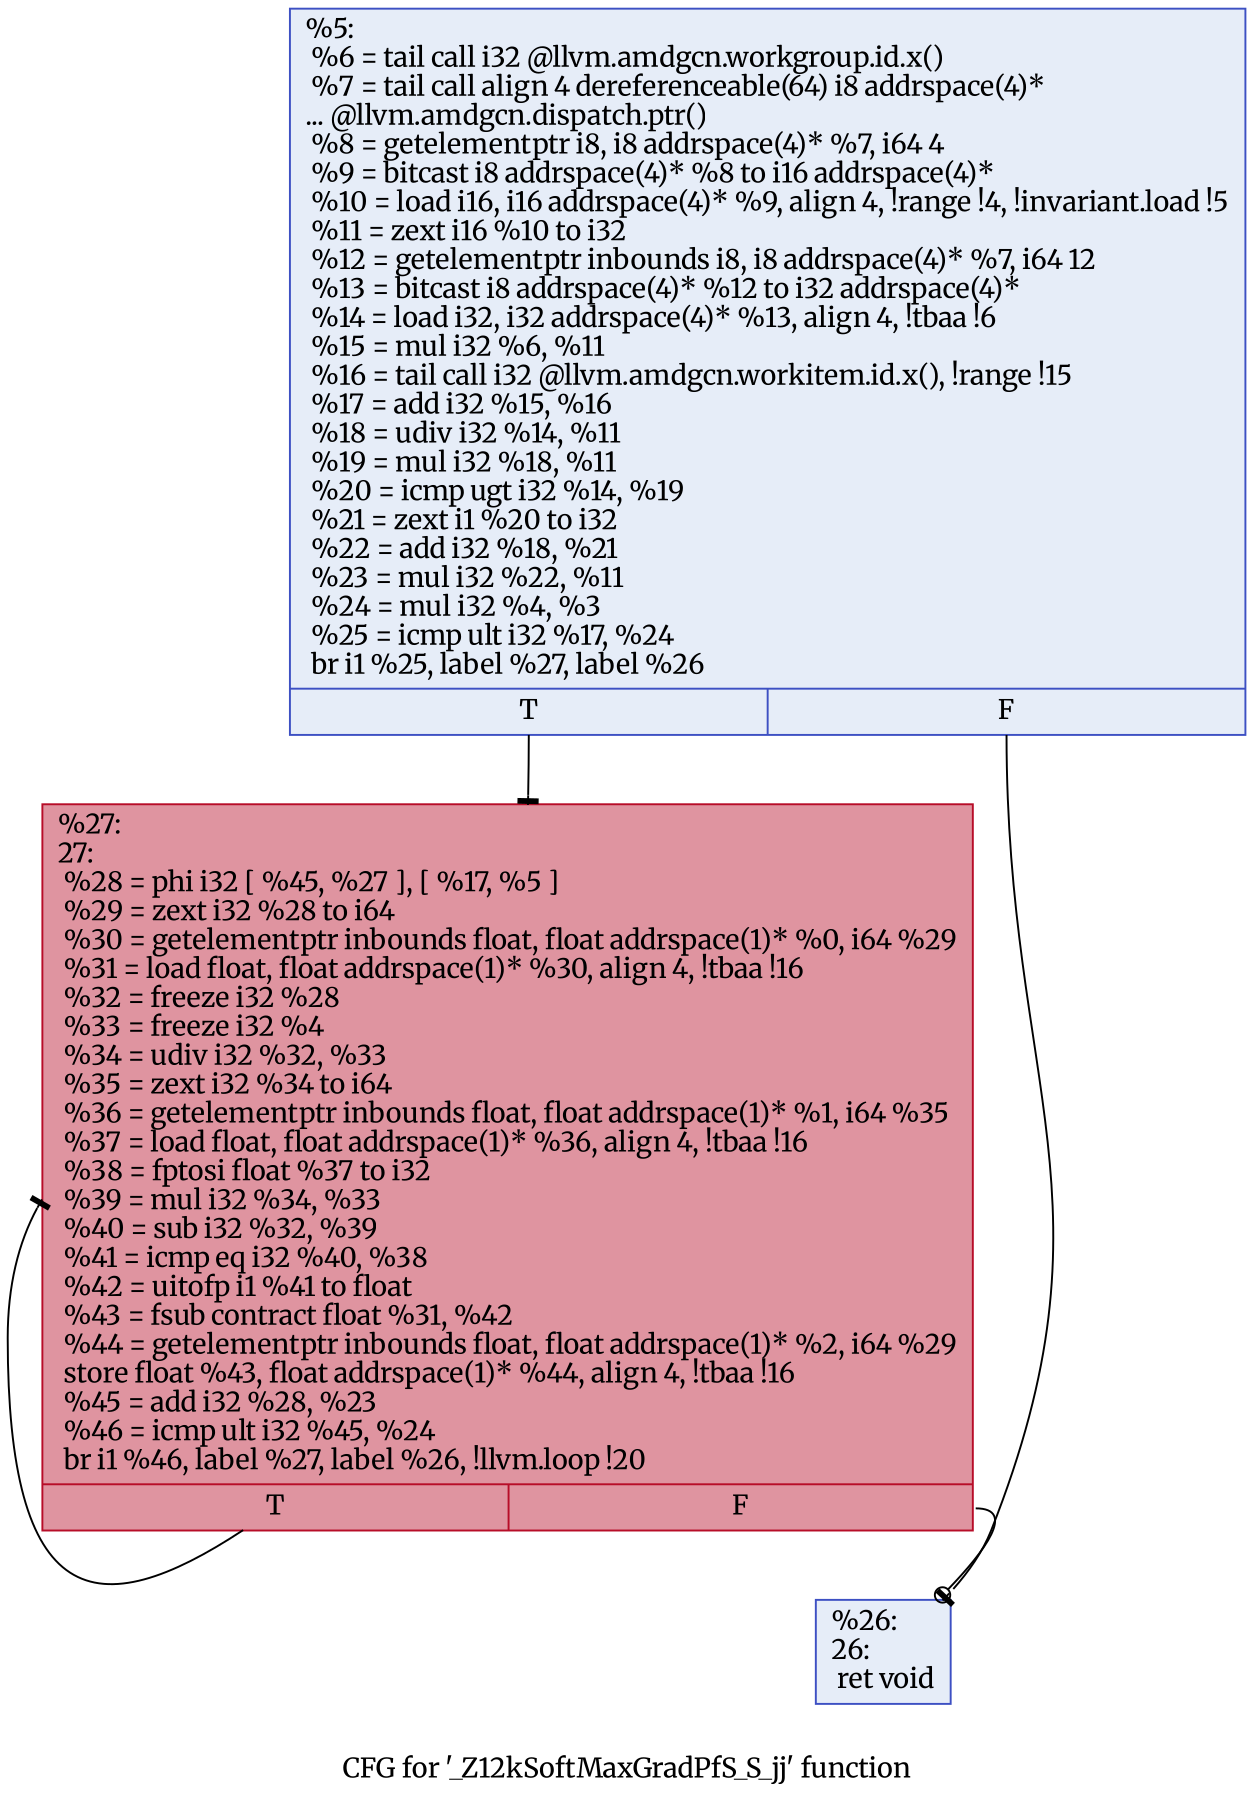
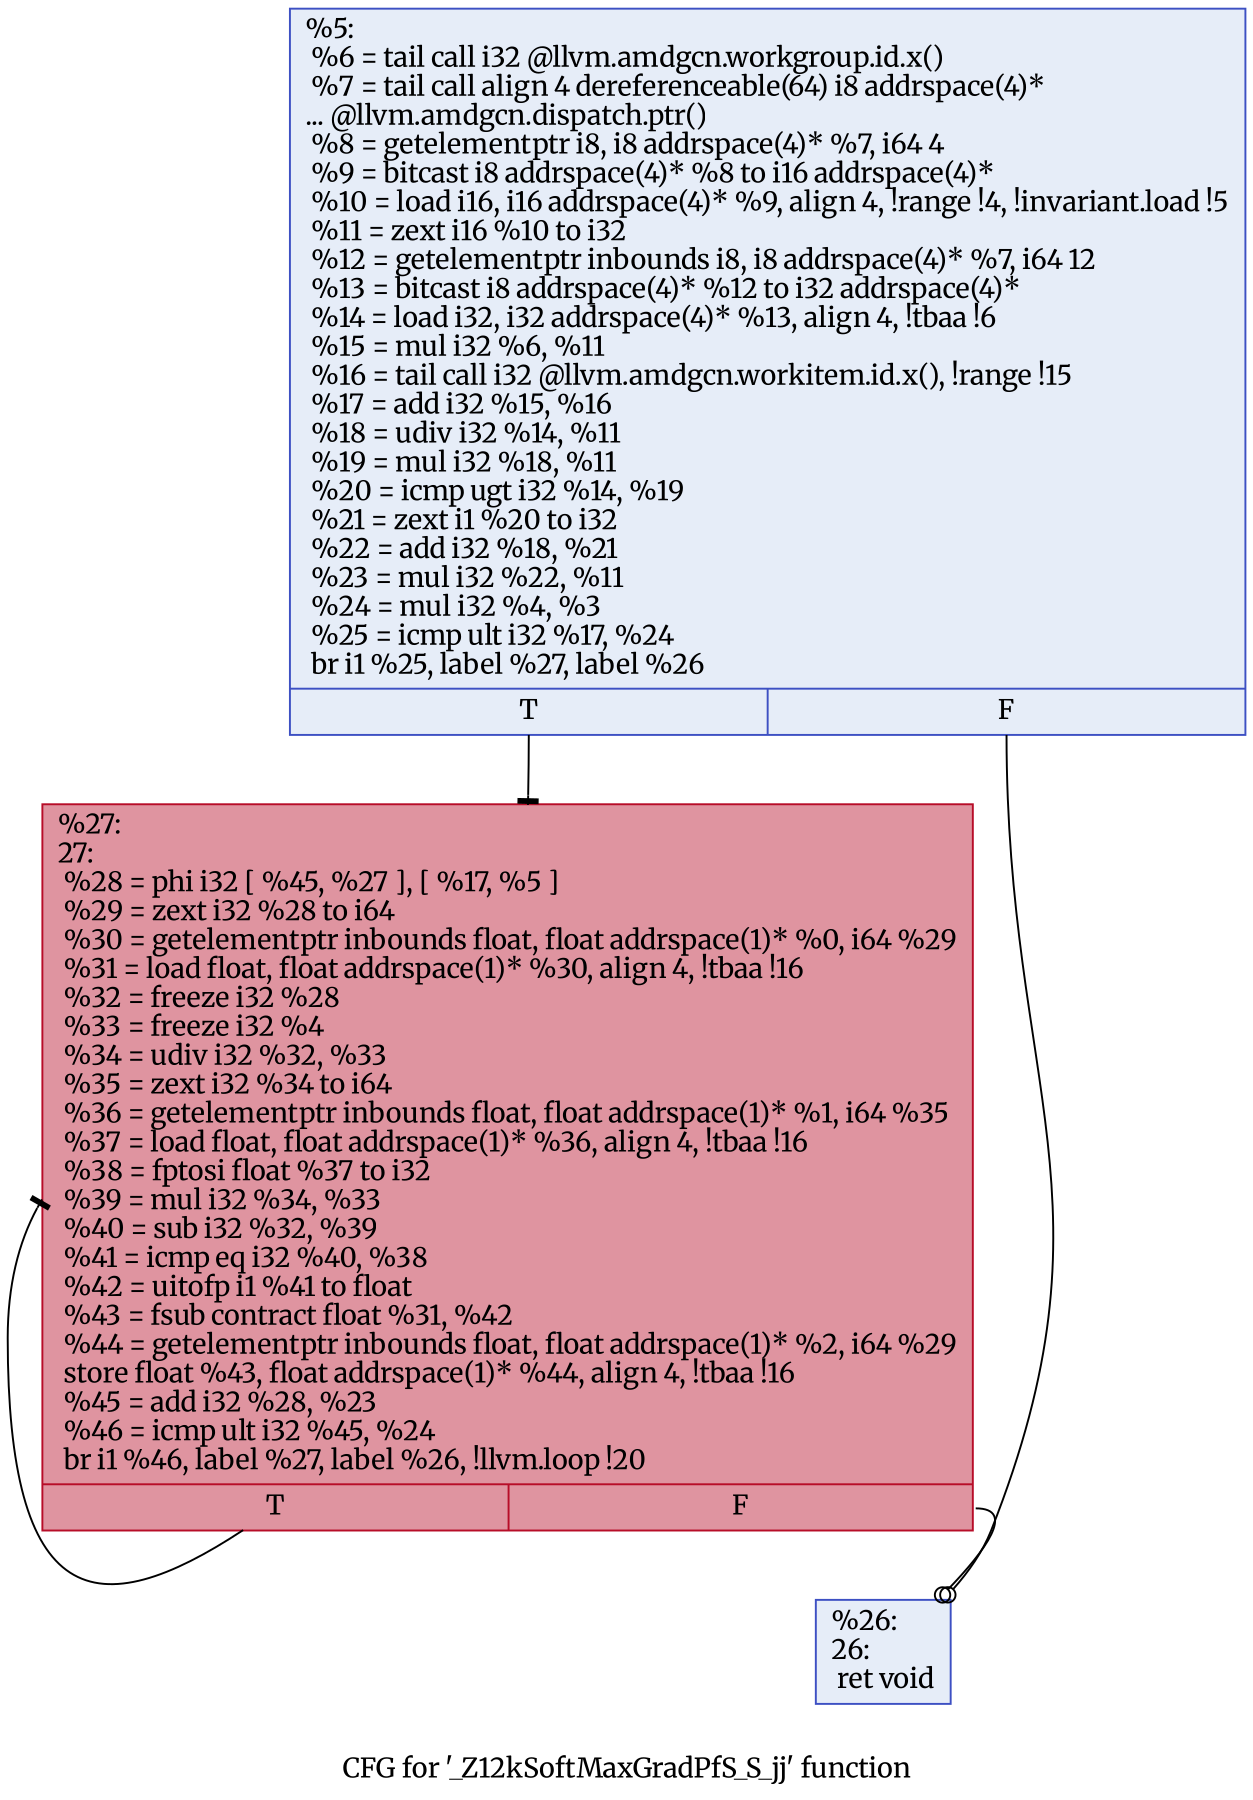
(1050, 1171) -> (1050, 1171)
